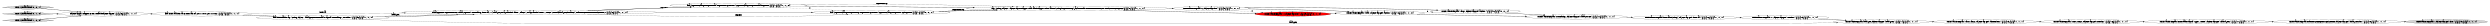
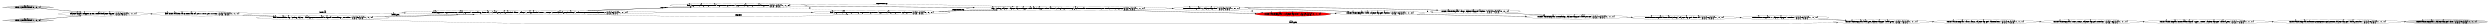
(28, 14) -> none
